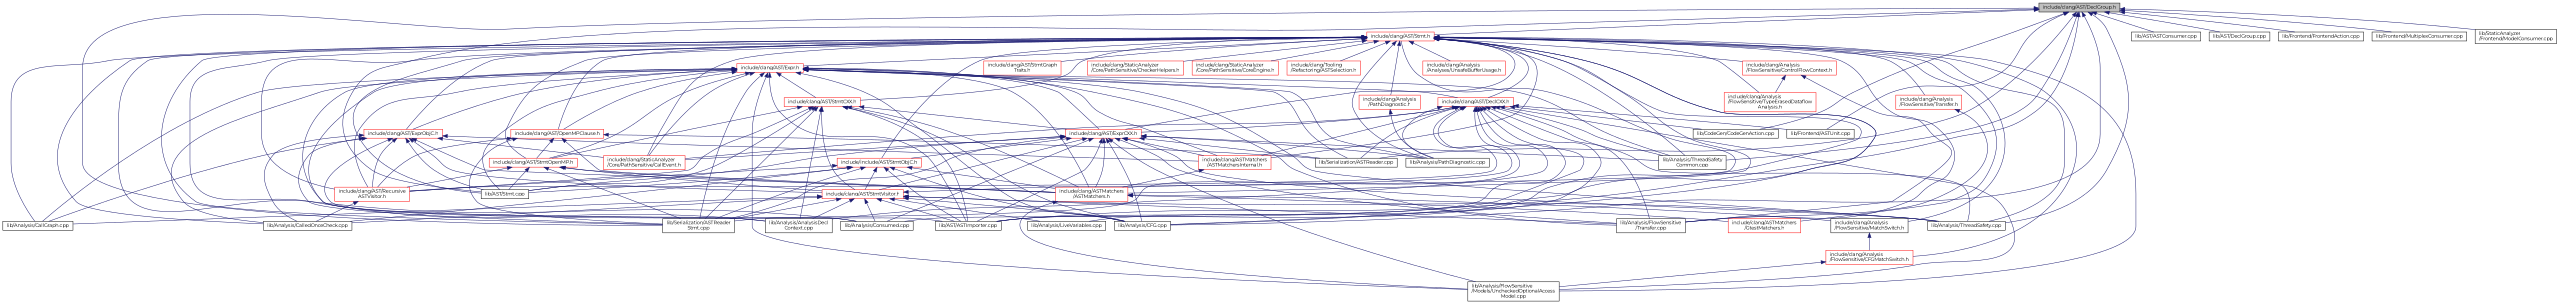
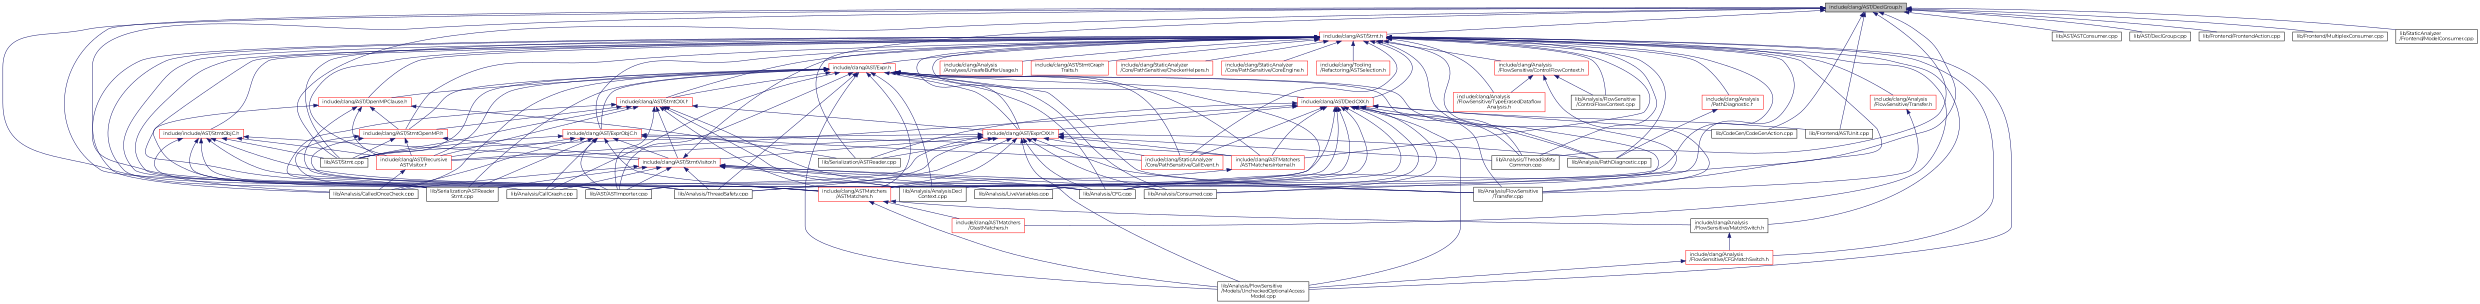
(1092, 81) -> none
none -> (1606, 102)
(989, 148) -> (715, 148)
